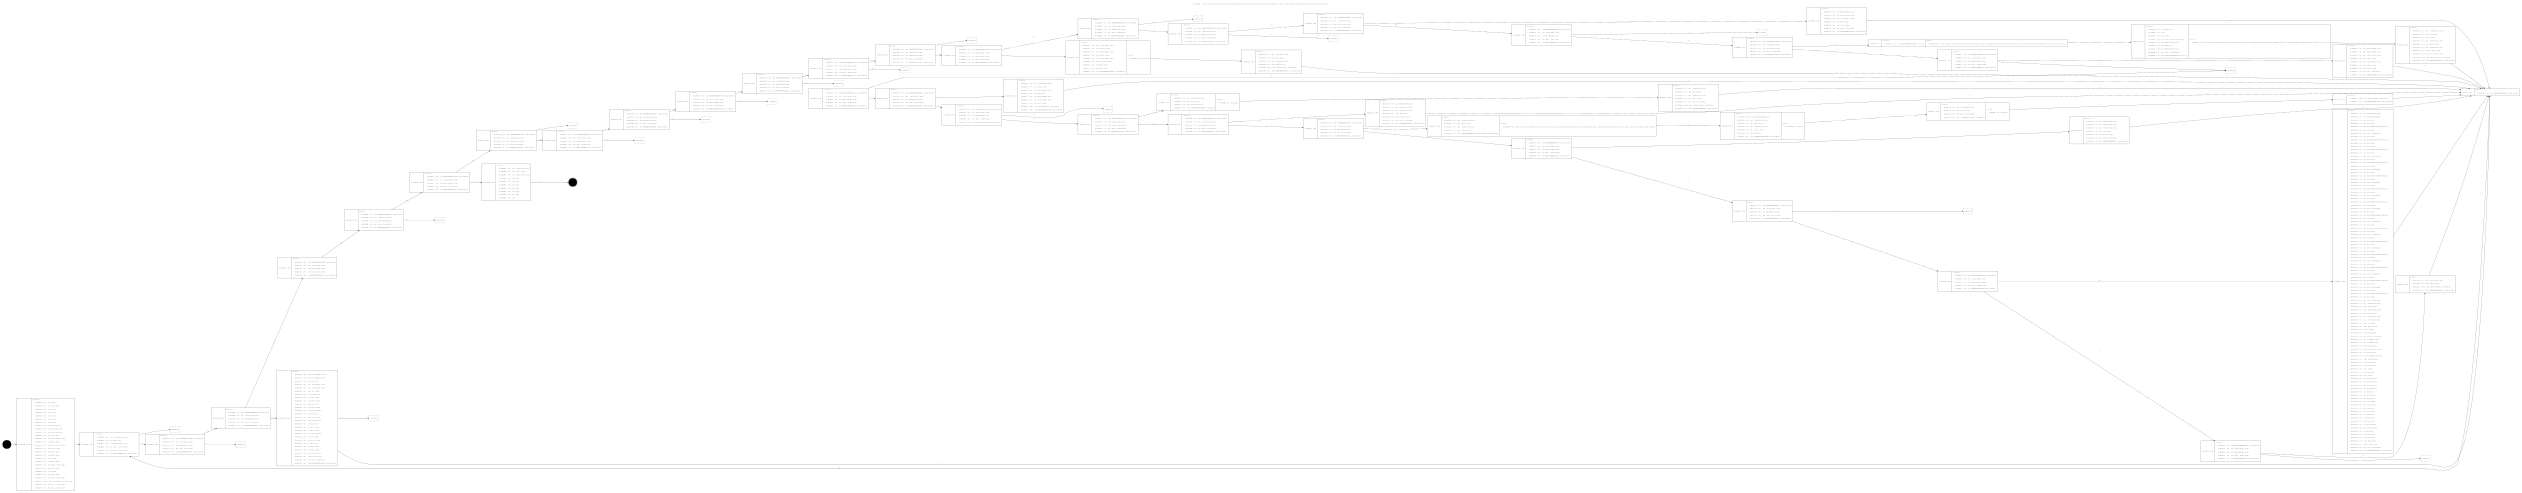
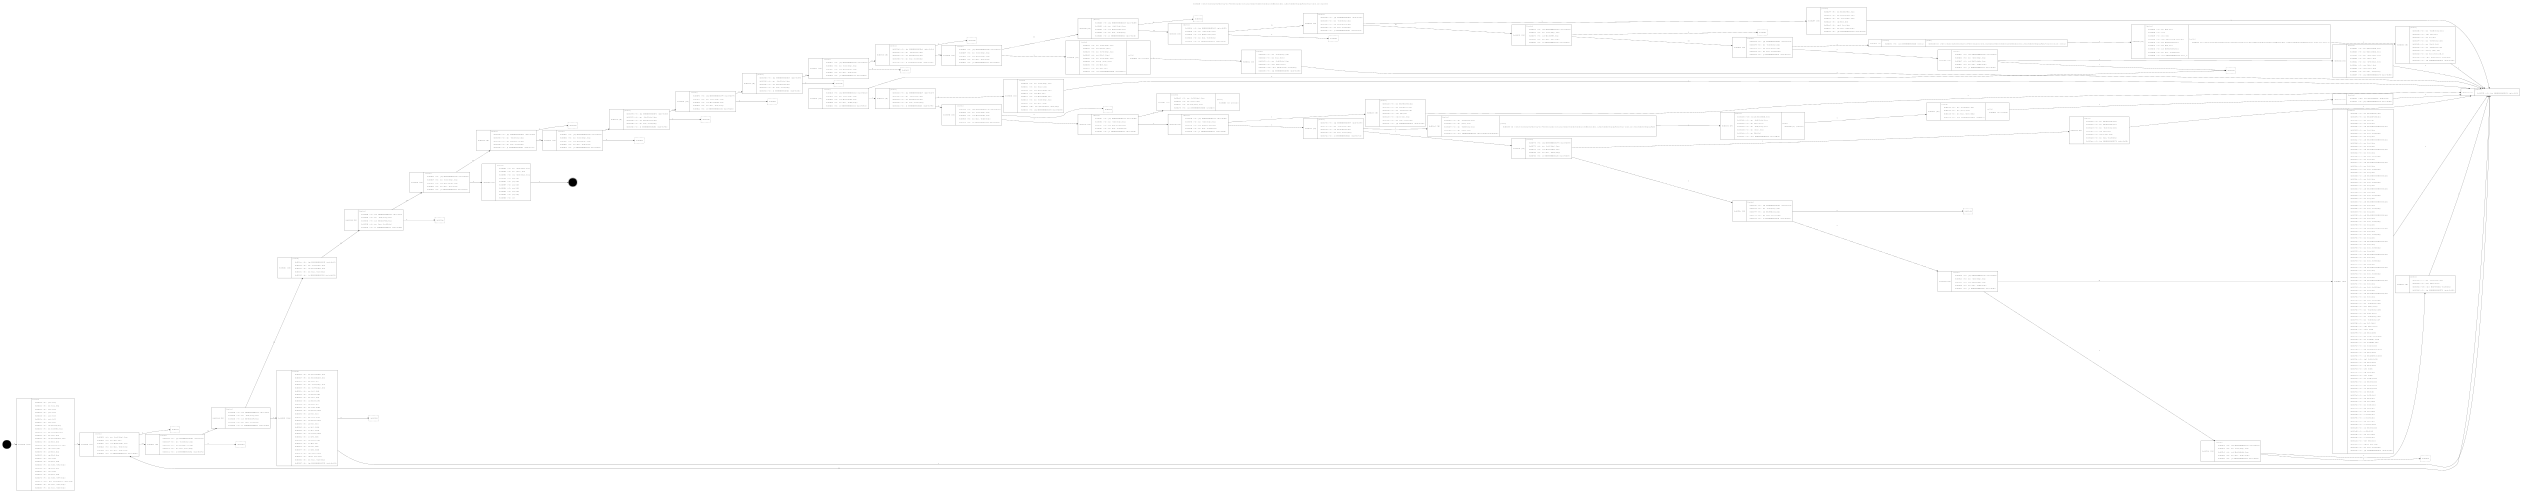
(1688, 98) -> none
